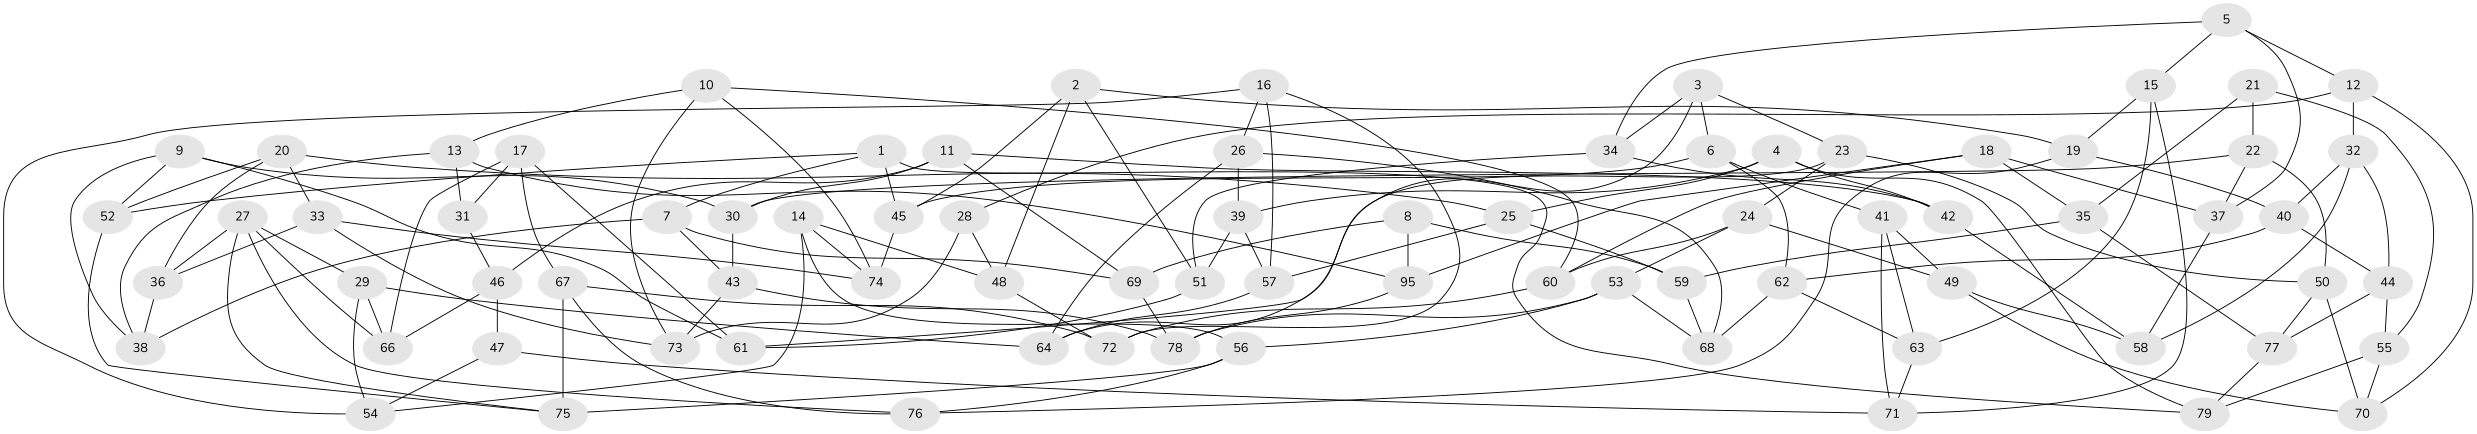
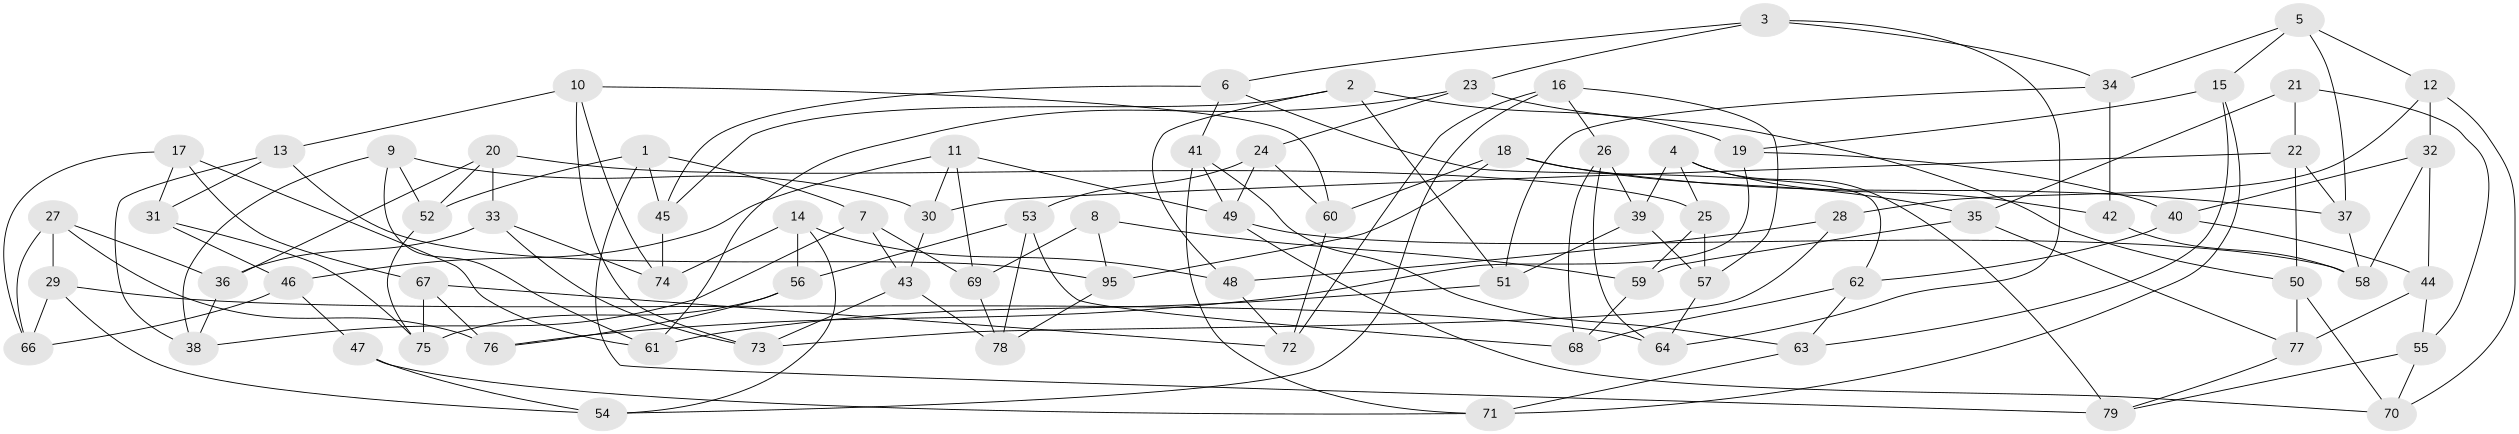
(1452, 172) -> (1092, 184)
(329, 382) -> (310, 261)
